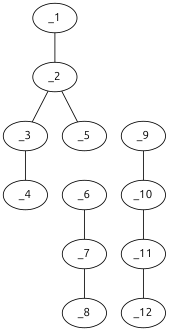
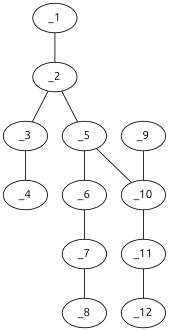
none -> (114, 165)
none -> (84, 166)
